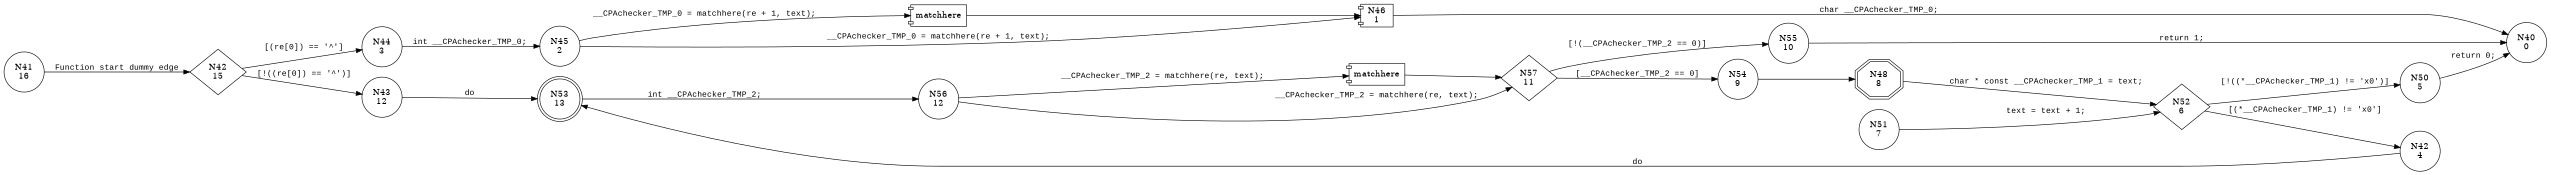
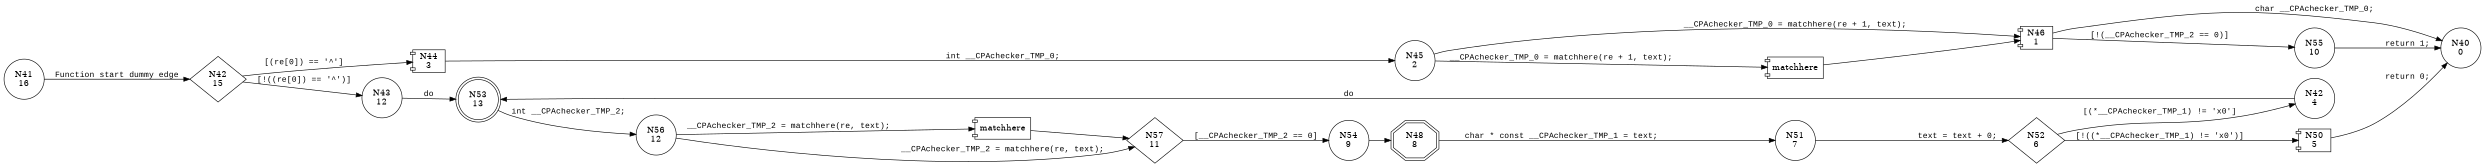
(382, 47) -> (429, 61)
(1655, 53) -> (2171, 43)
(2420, 83) -> (2315, 140)
(2027, 93) -> (1604, 140)
(2046, 111) -> (1958, 136)
